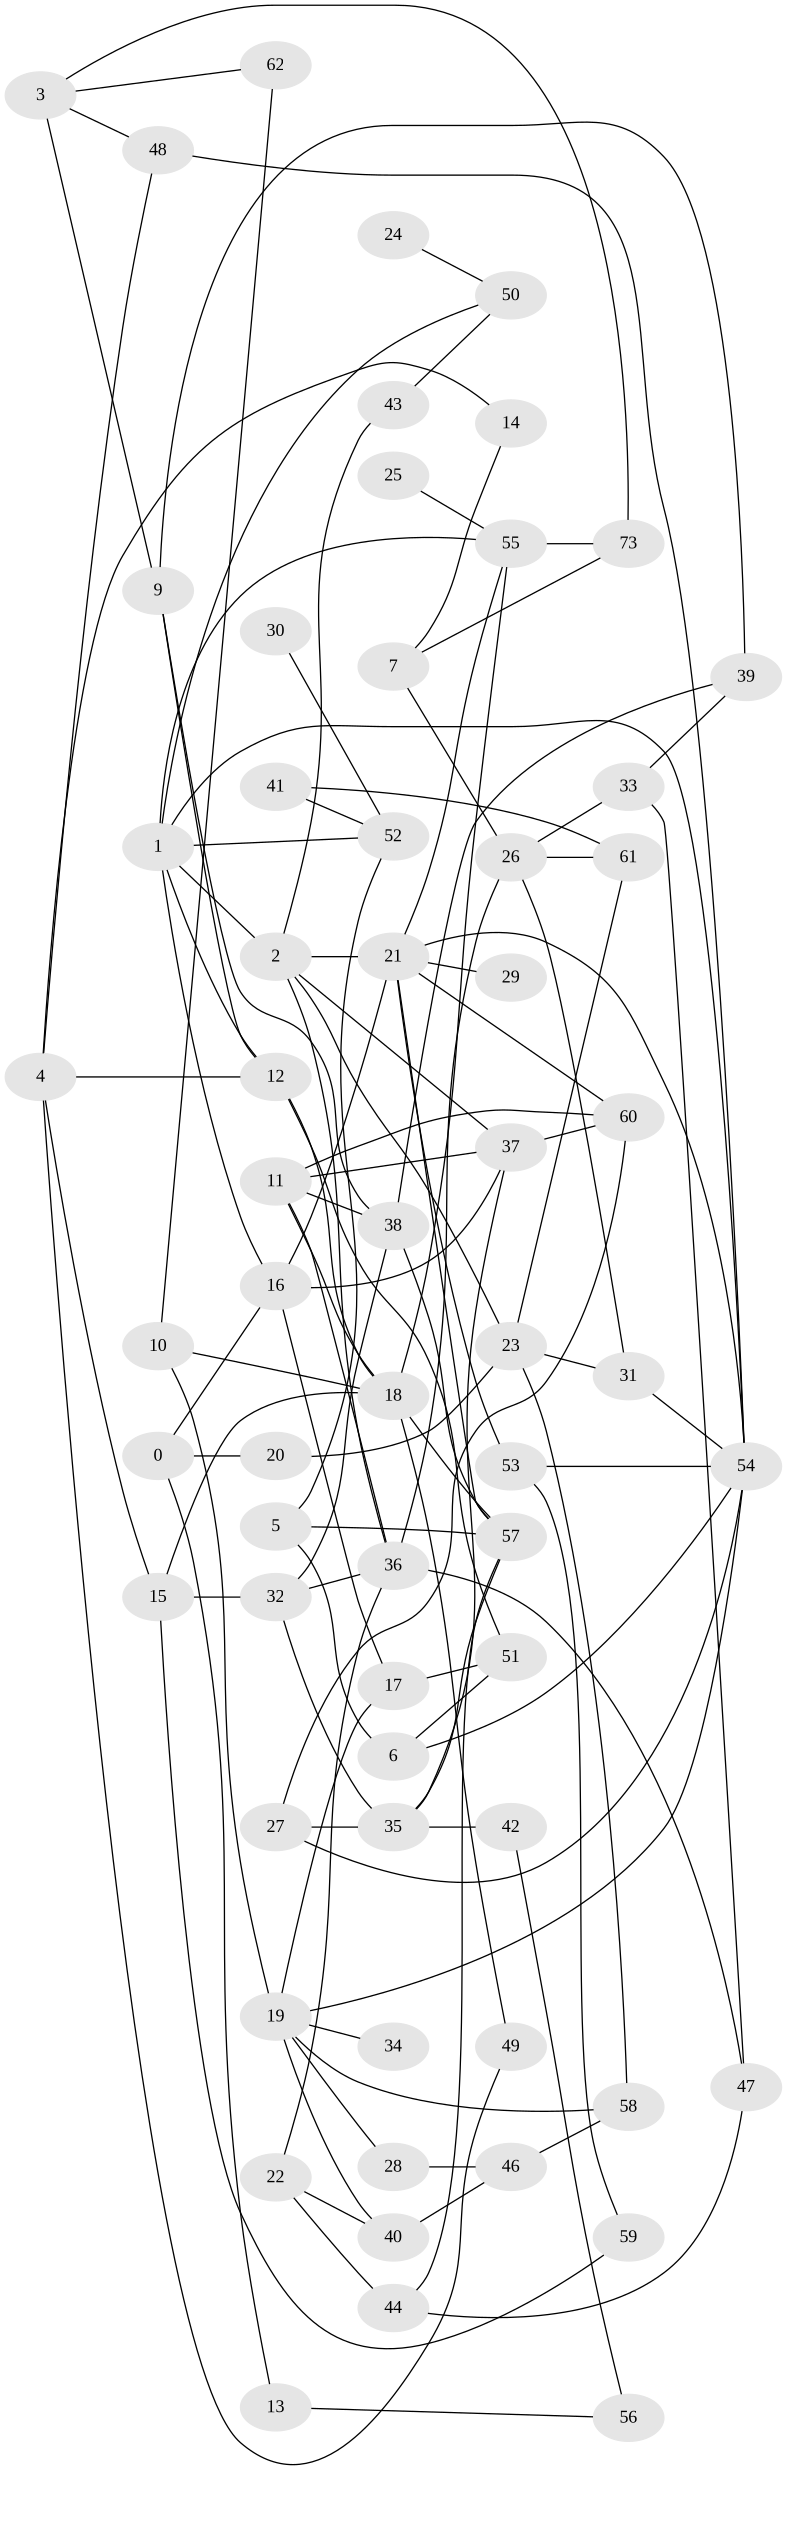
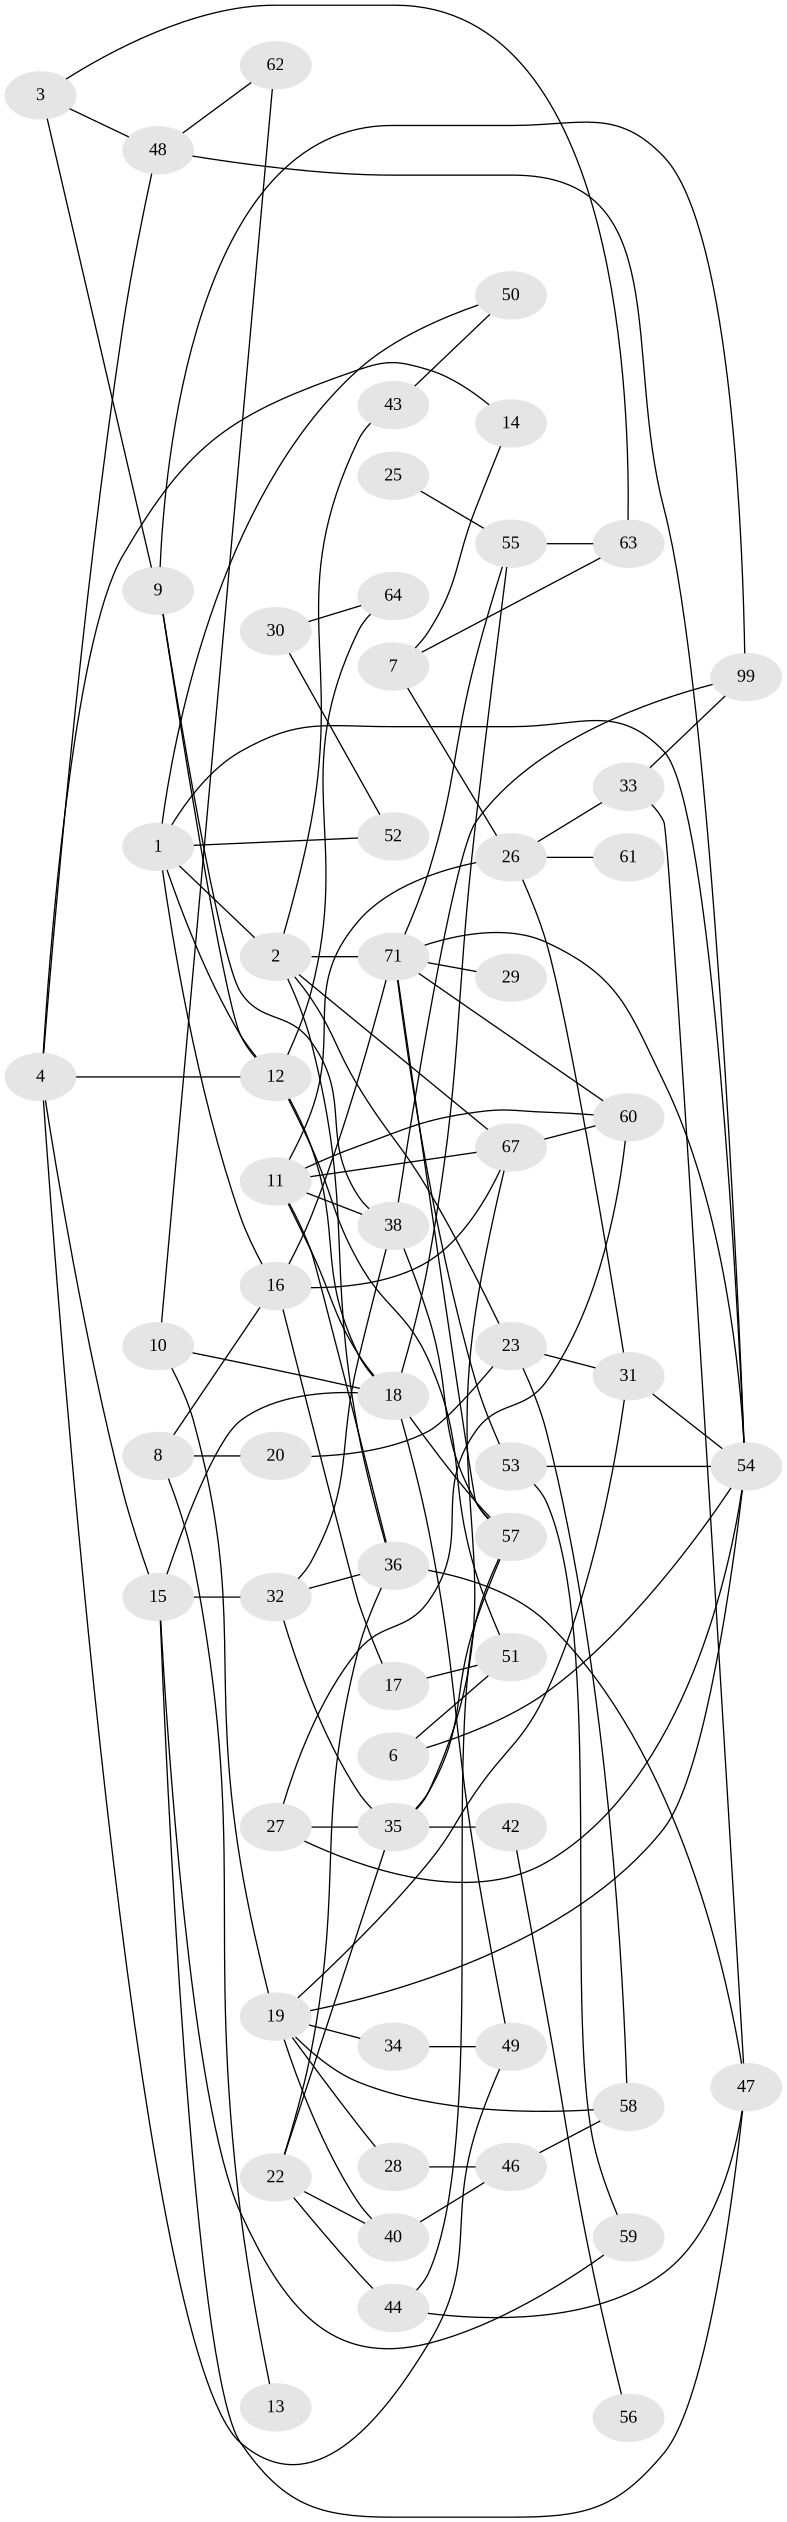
(158, 80) -> (217, 108)
(393, 235) -> none
(629, 544) -> (629, 544)
(242, 595) -> none
none -> (393, 596)
(746, 677) -> (746, 677)
(276, 787) -> none
(393, 957) -> (393, 957)
(570, 1102) -> none
(511, 1147) -> (511, 1147)
(447, 1210) -> (330, 973)
(158, 1456) -> (158, 1456)
(276, 1527) -> none
(319, 1838) -> (523, 1732)
none -> (337, 1995)
none -> (452, 2047)
(452, 2413) -> none
none -> (265, 2474)
